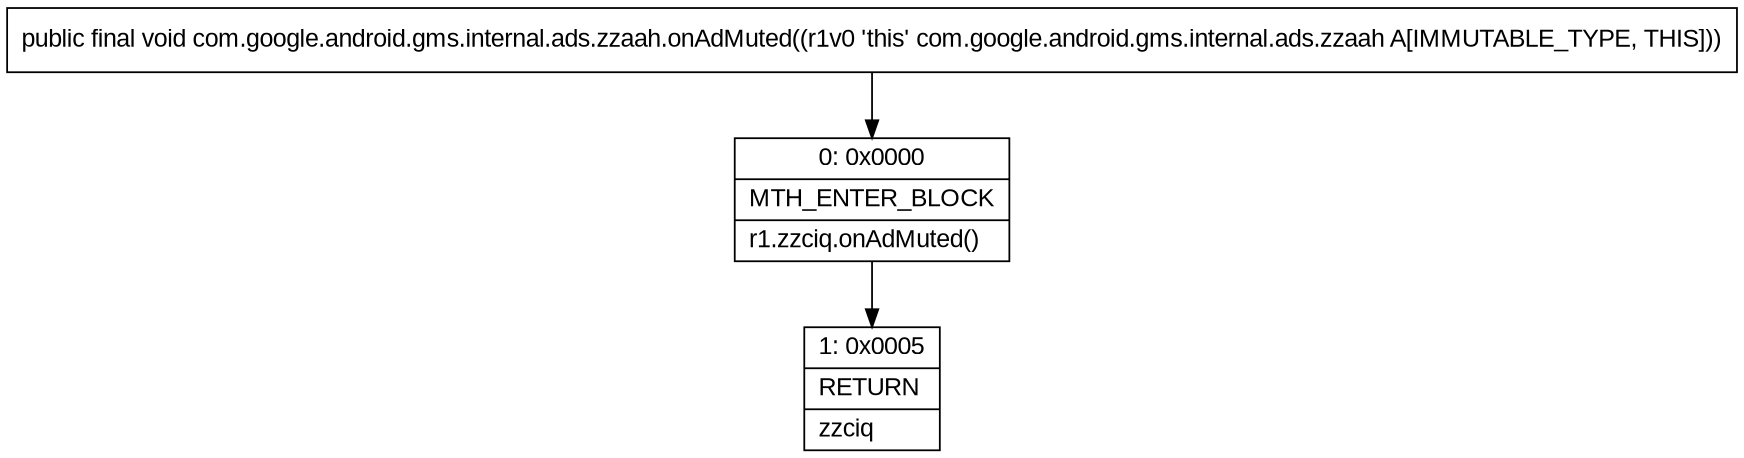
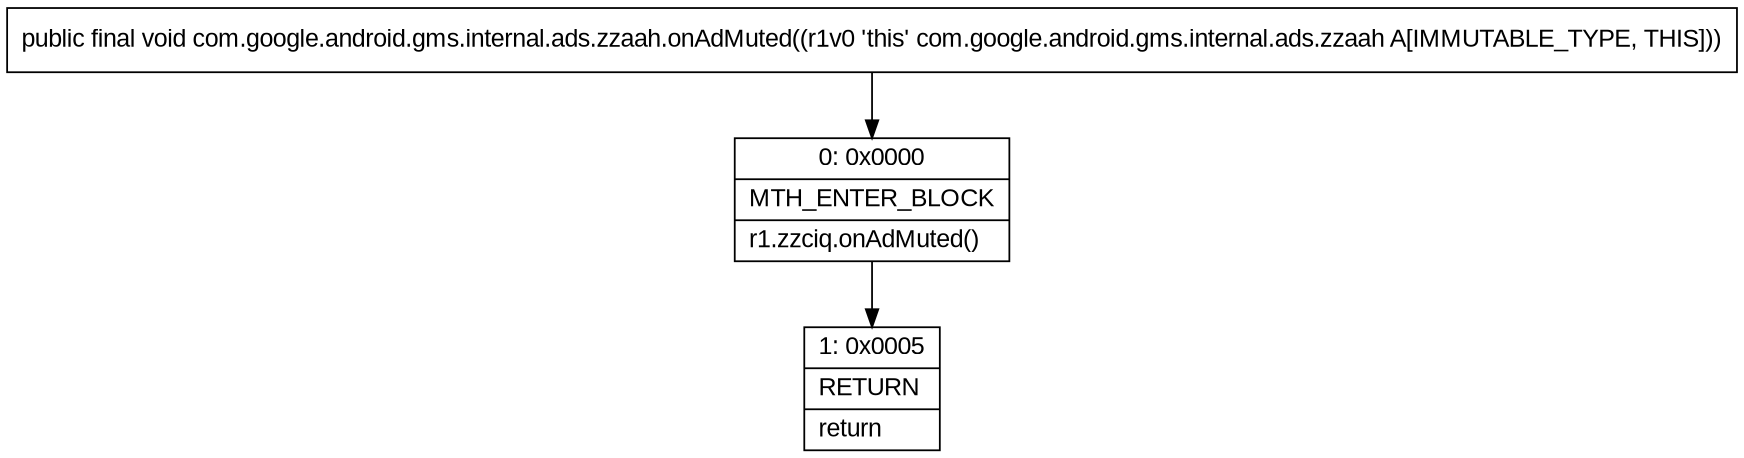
(846, 429) -> (851, 429)
